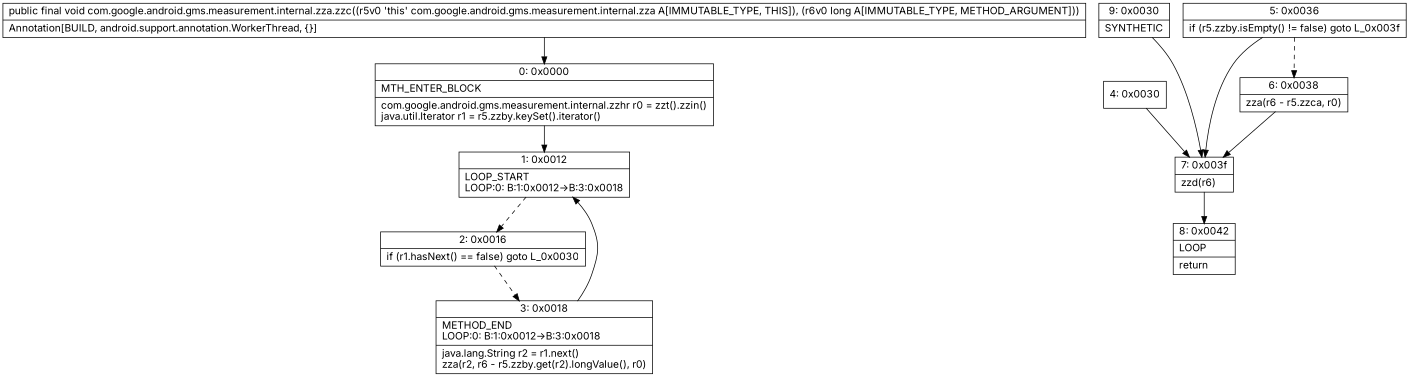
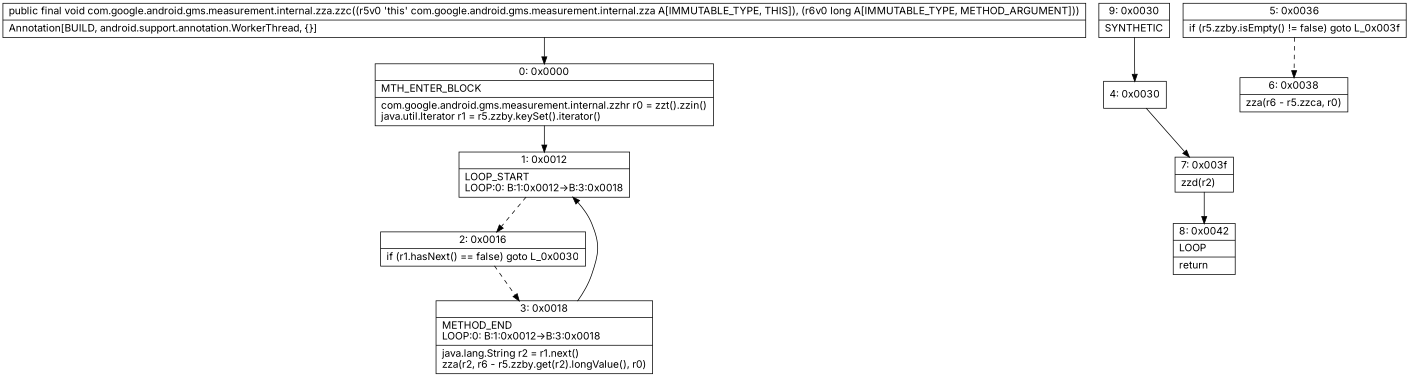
(1221, 86) -> none
(1185, 90) -> (1135, 56)
(1252, 132) -> none
(1199, 183) -> (1198, 183)
